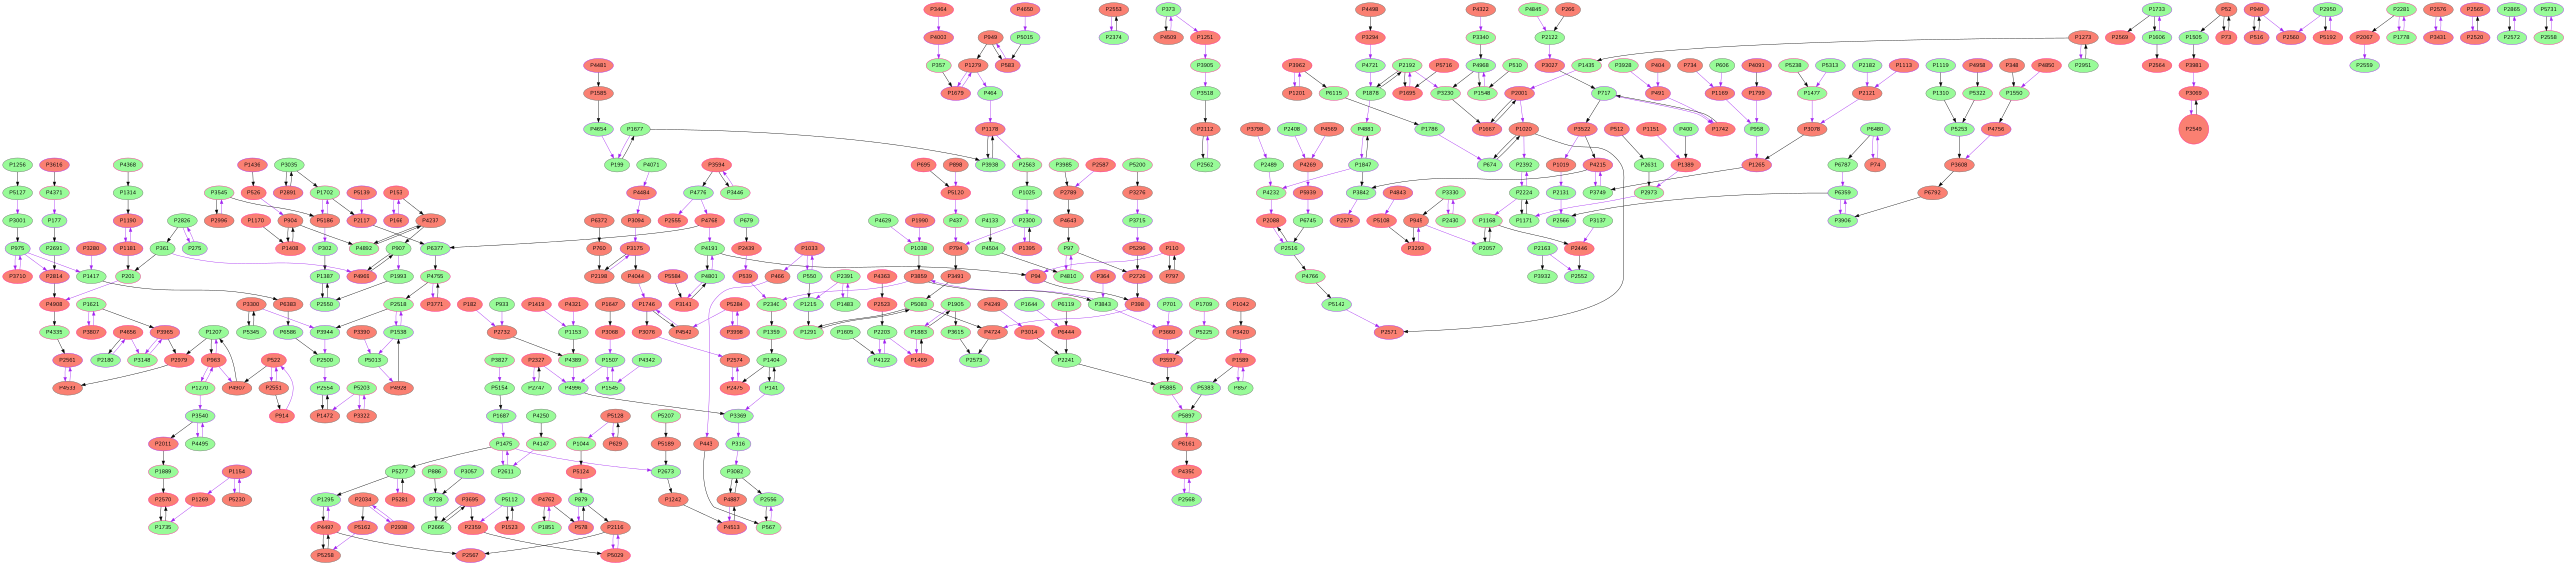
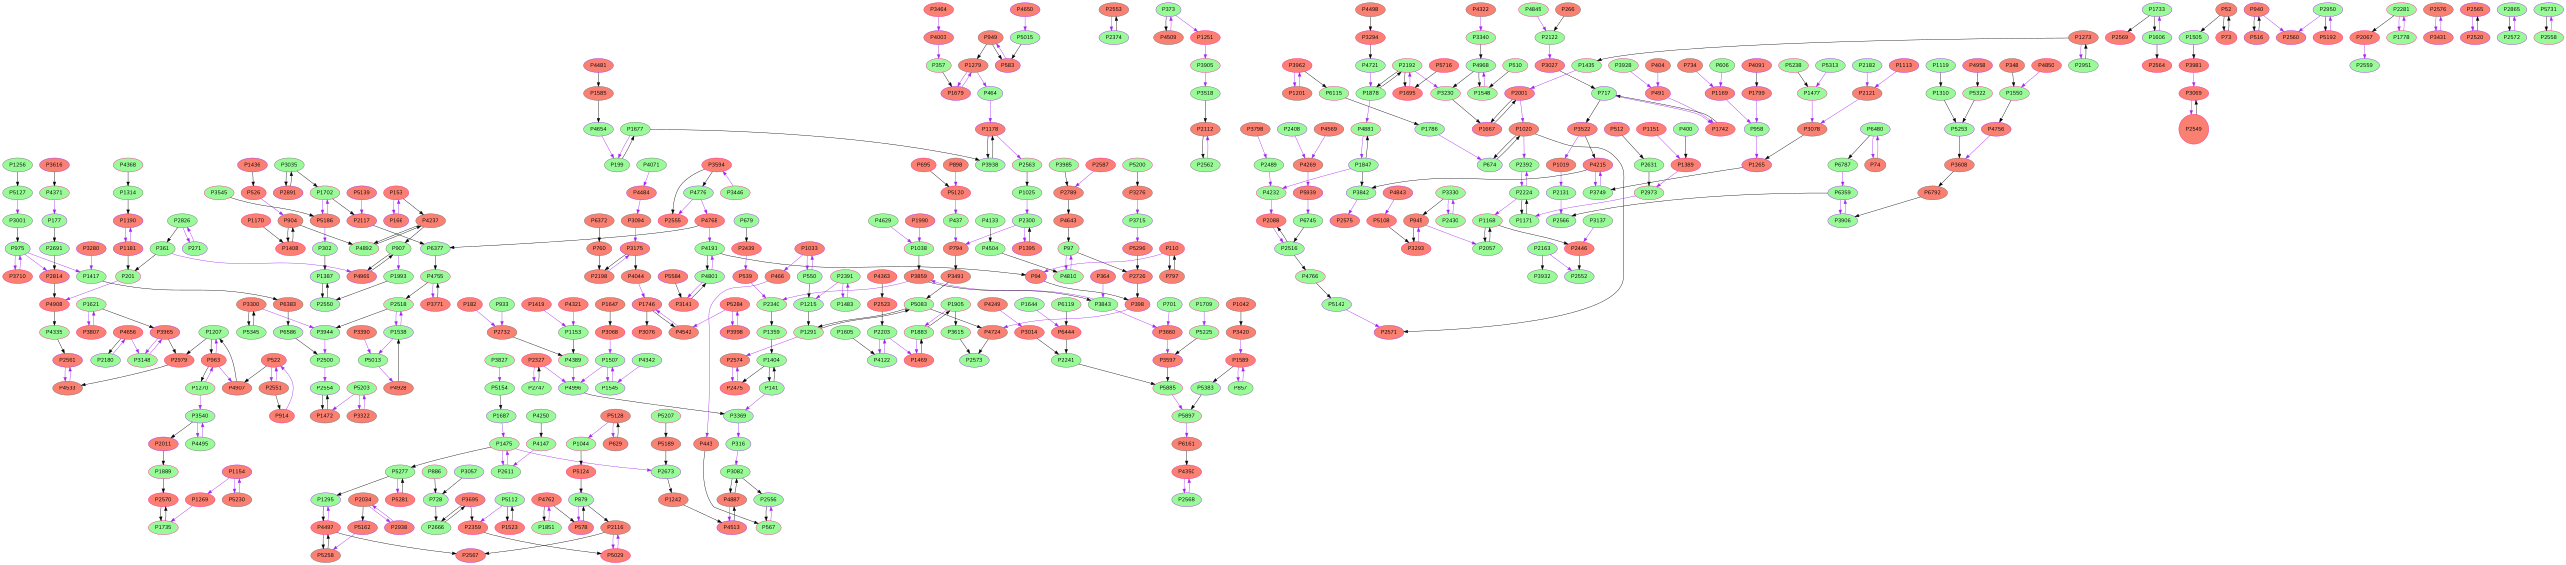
(1370, 50) -> (1370, 50)
(723, 178) -> (682, 184)
(219, 221) -> none
(195, 249) -> (195, 249)
(688, 346) -> (775, 345)
(205, 372) -> (205, 372)
